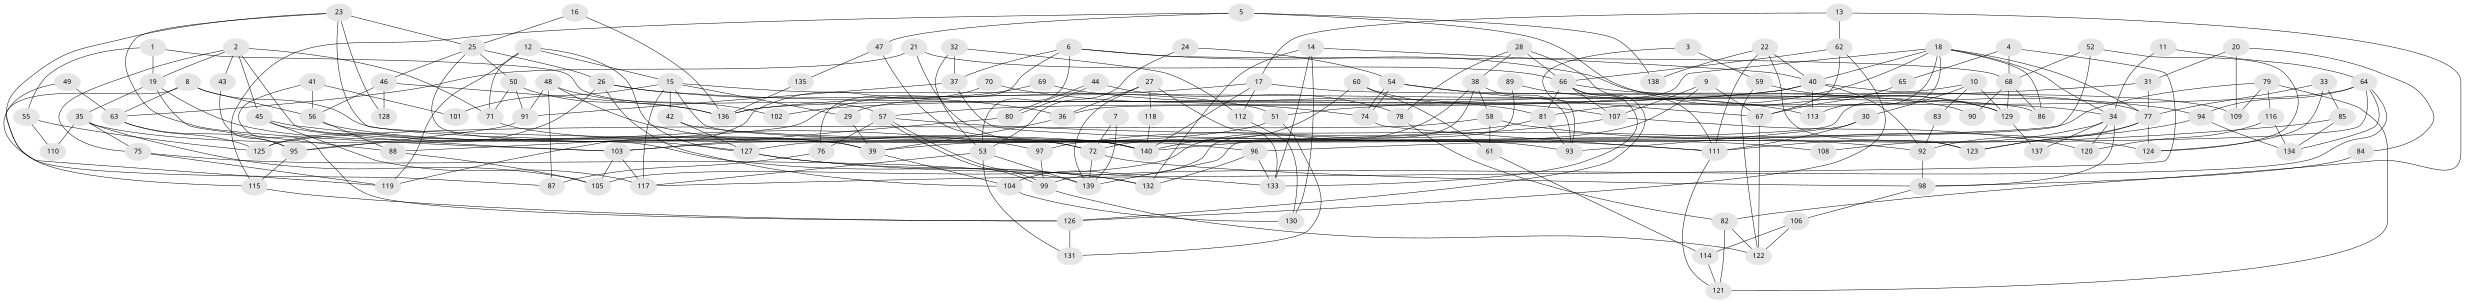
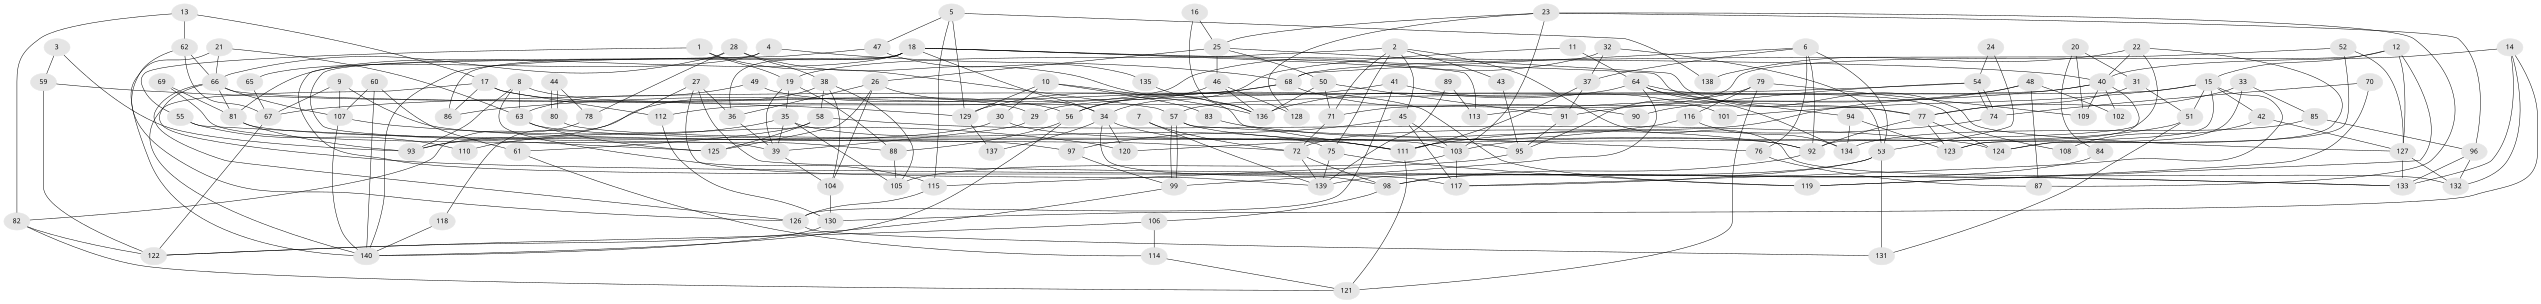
(1527, 65) -> (1814, 117)
none -> (601, 250)
